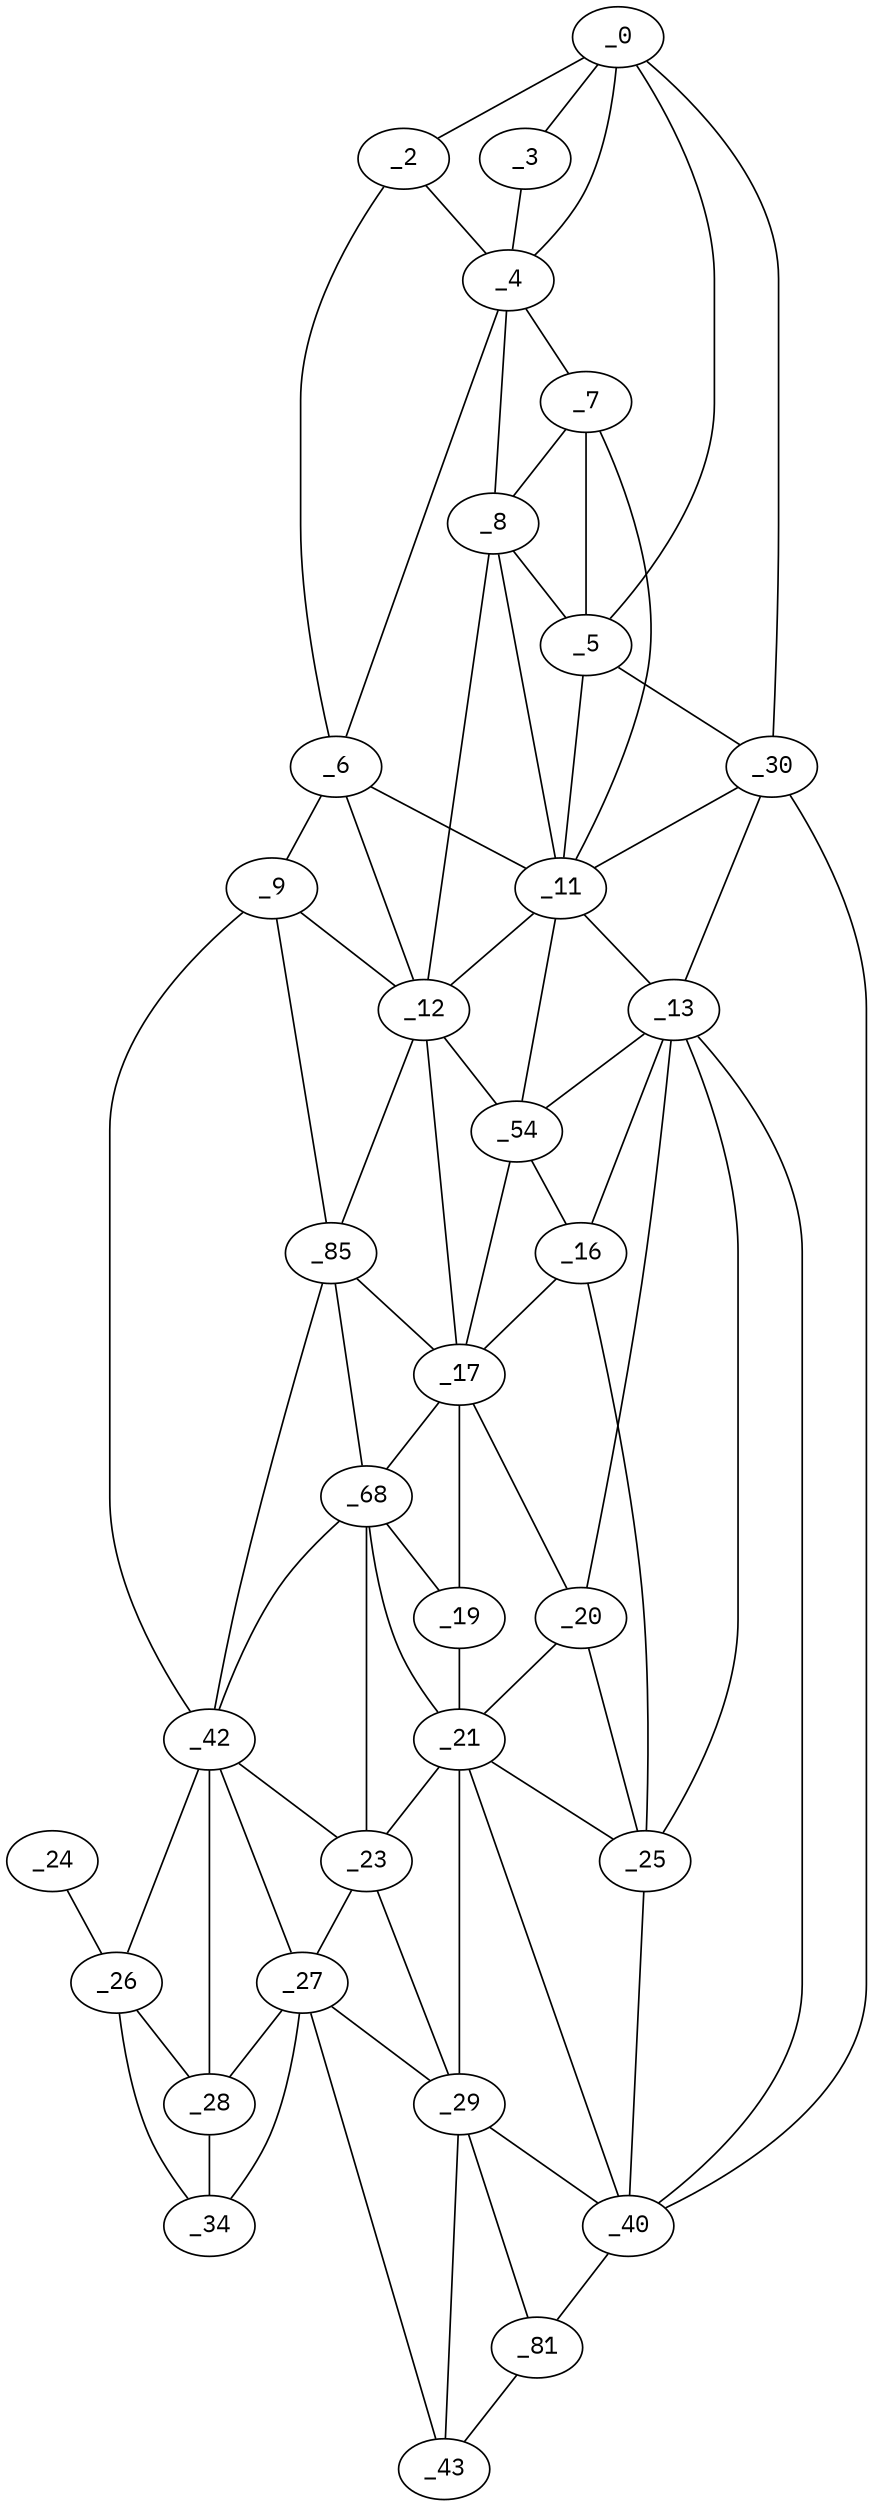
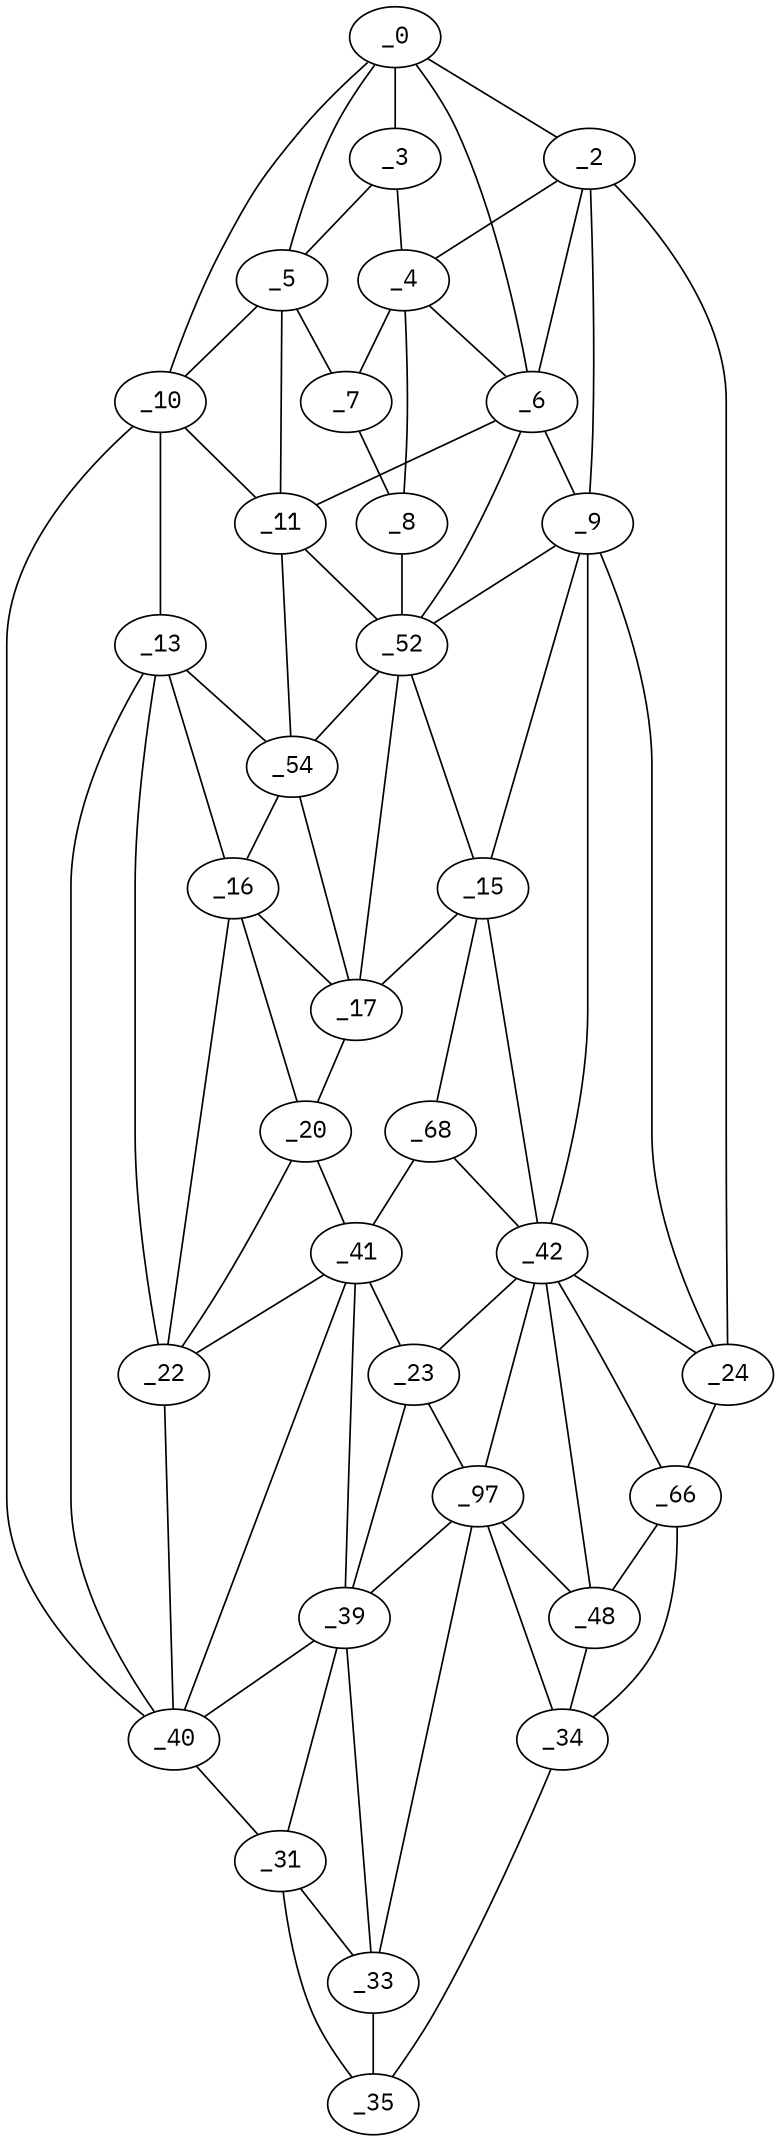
(594, 170) -> (488, 212)
none -> (594, 341)
(540, 584) -> (339, 220)
(650, 648) -> none
(527, 706) -> none
none -> (726, 748)
(772, 767) -> (160, 402)
(617, 949) -> none
none -> (652, 951)
(424, 1010) -> (402, 645)
(331, 1253) -> (483, 888)
none -> (635, 1314)
(637, 1315) -> (269, 1010)
(413, 1436) -> none
(459, 1618) -> none
(366, 1679) -> none
(459, 1740) -> (356, 1253)
(645, 1861) -> (164, 1375)
(117, 1983) -> (676, 1496)
(302, 1983) -> (478, 1496)
(209, 2104) -> (594, 1618)
none -> (373, 2104)
(459, 2104) -> (345, 1618)
(537, 2348) -> (280, 1861)
(444, 2469) -> (373, 1983)
